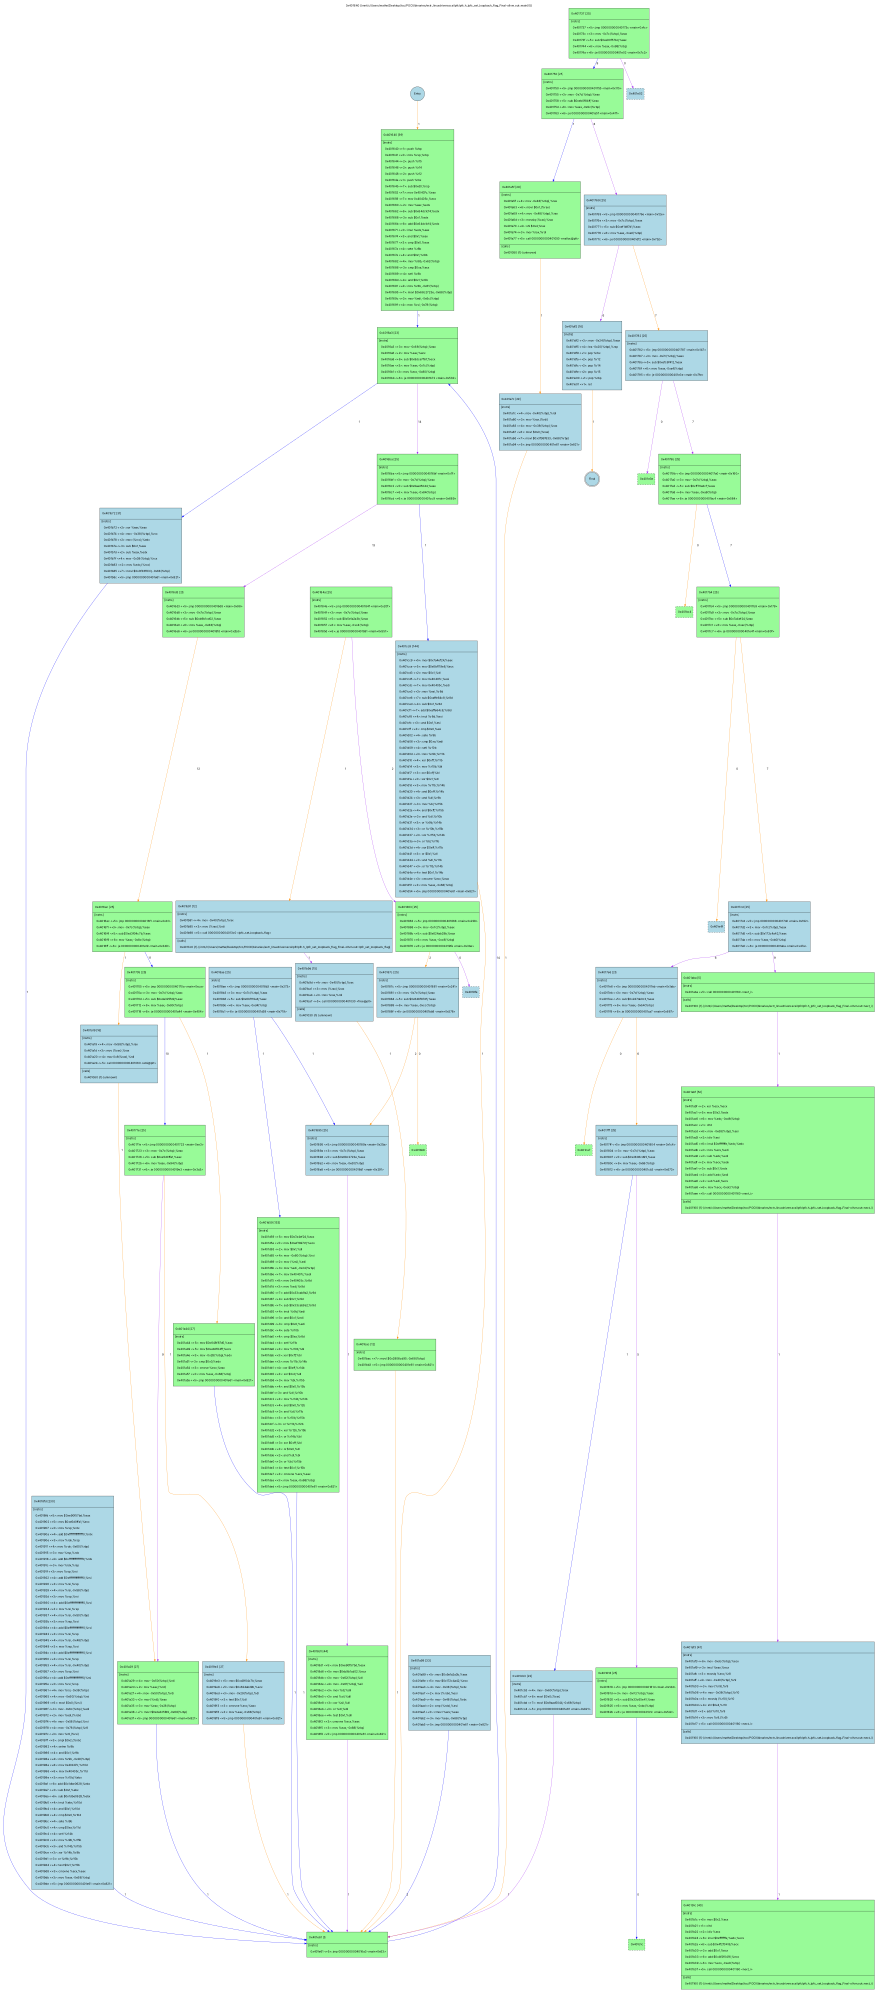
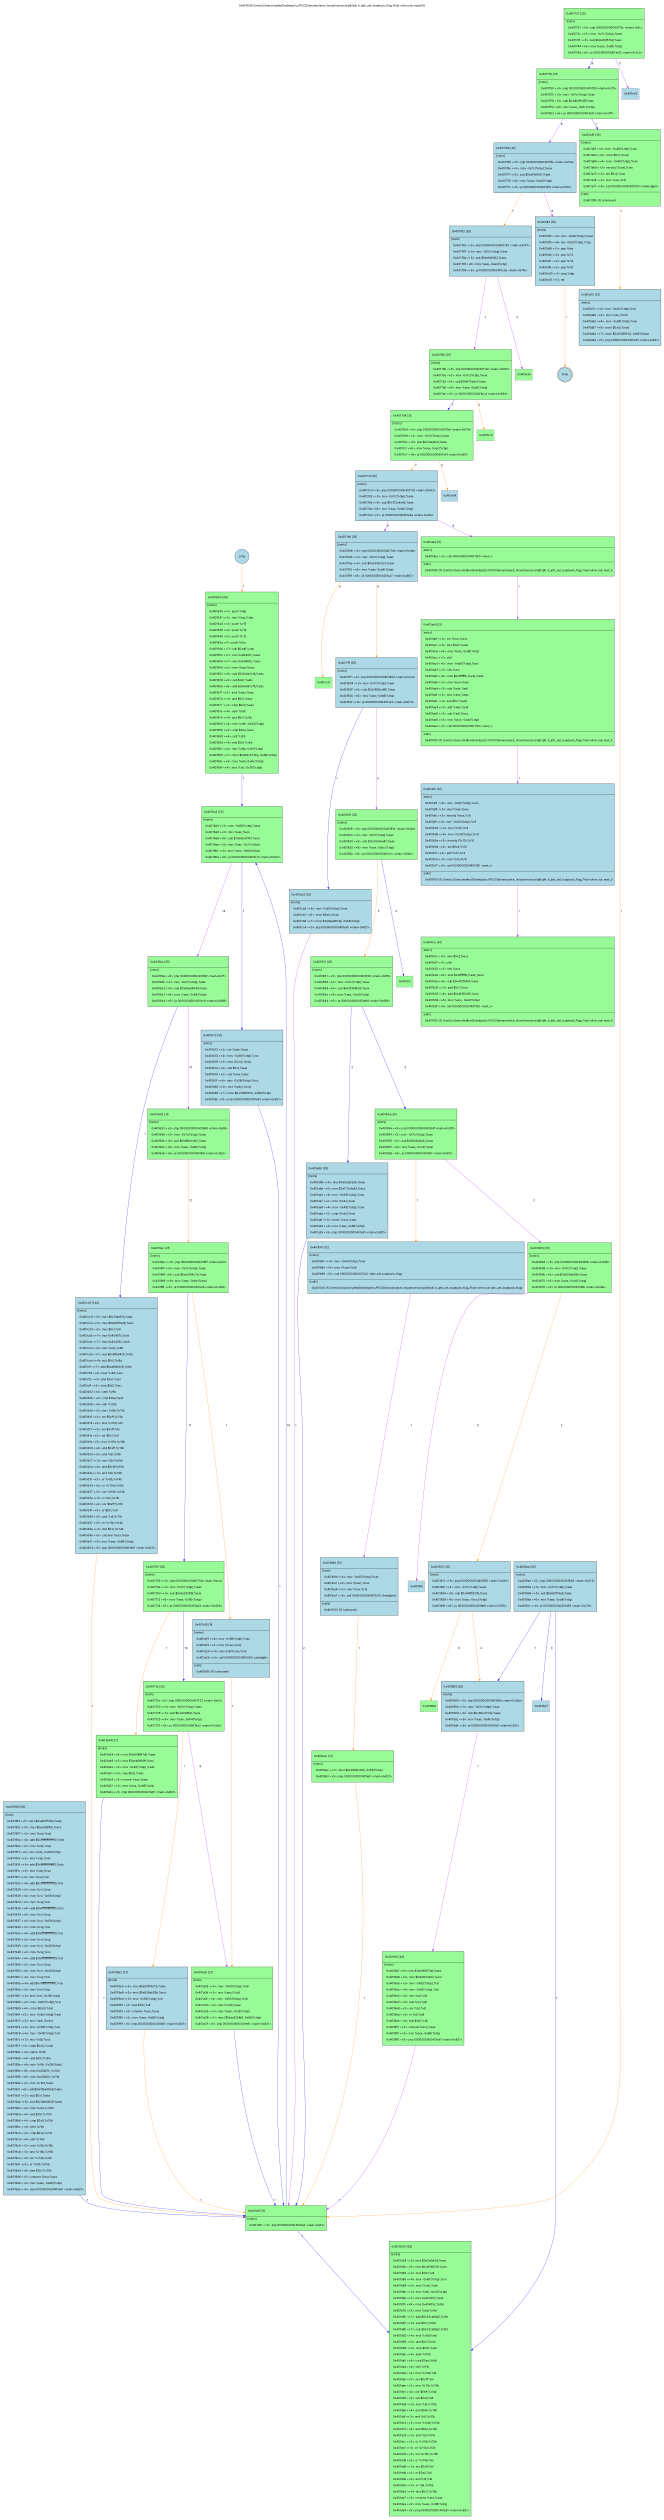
none -> (352, 982)
none -> (541, 1706)
(297, 1716) -> (342, 2281)
